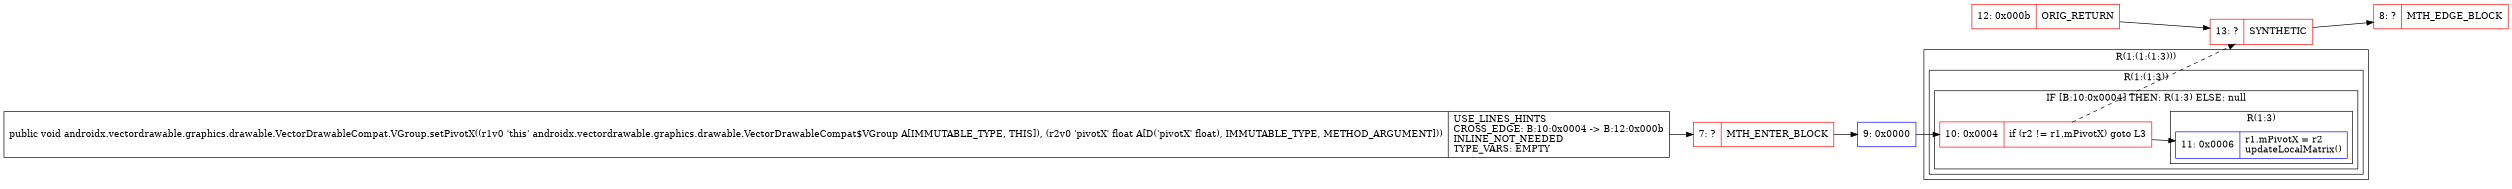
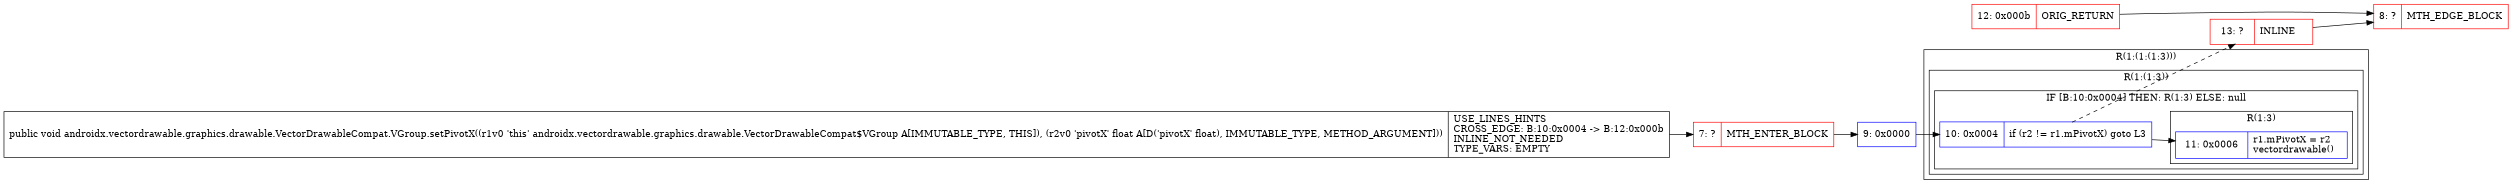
(2162, 25) -> (2243, 12)
(2278, 31) -> (2278, 31)
(2046, 134) -> (2046, 134)
(2294, 150) -> (2294, 150)
